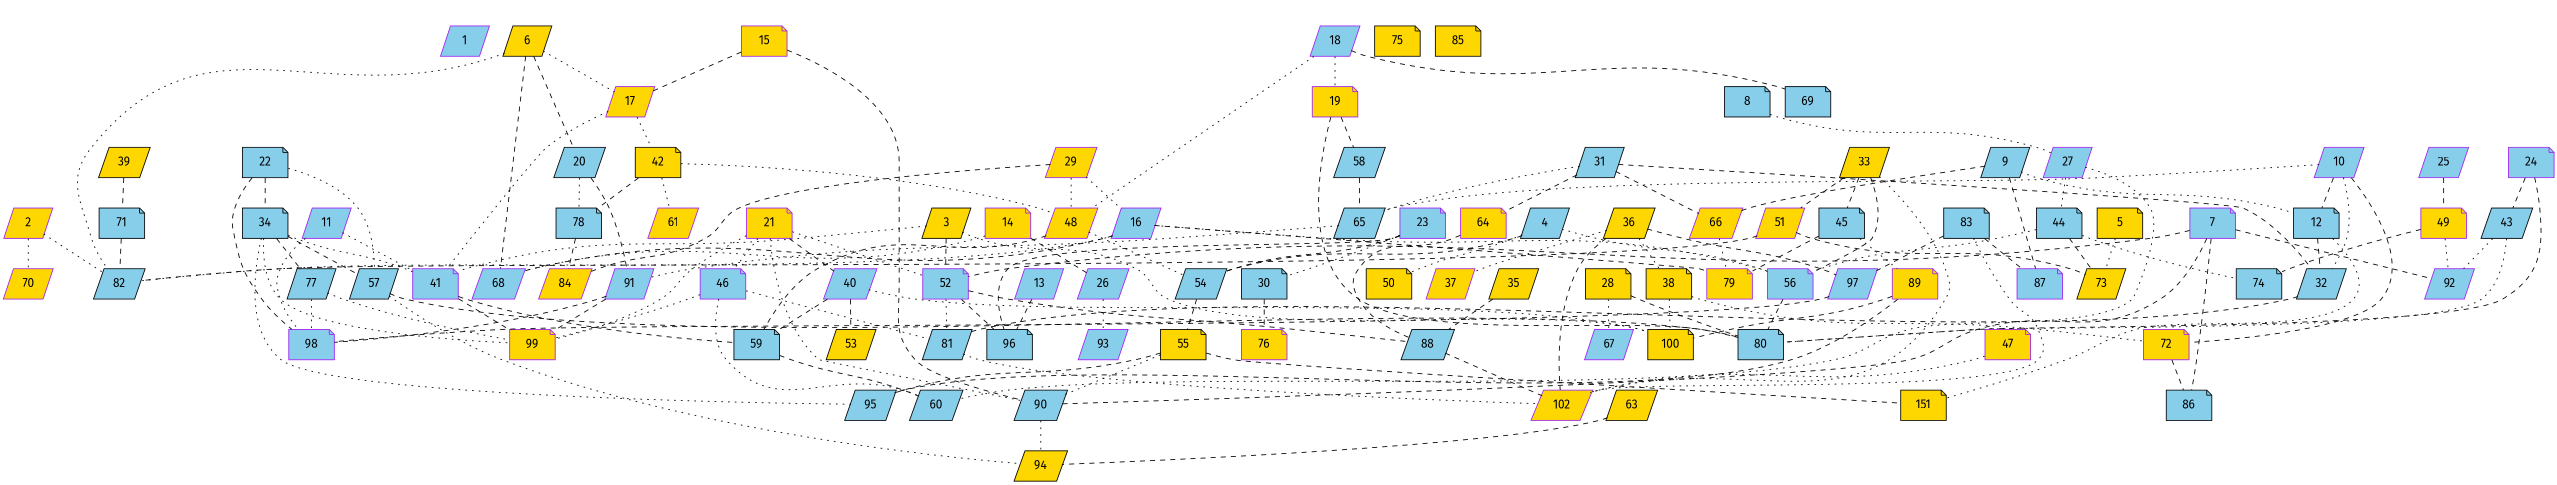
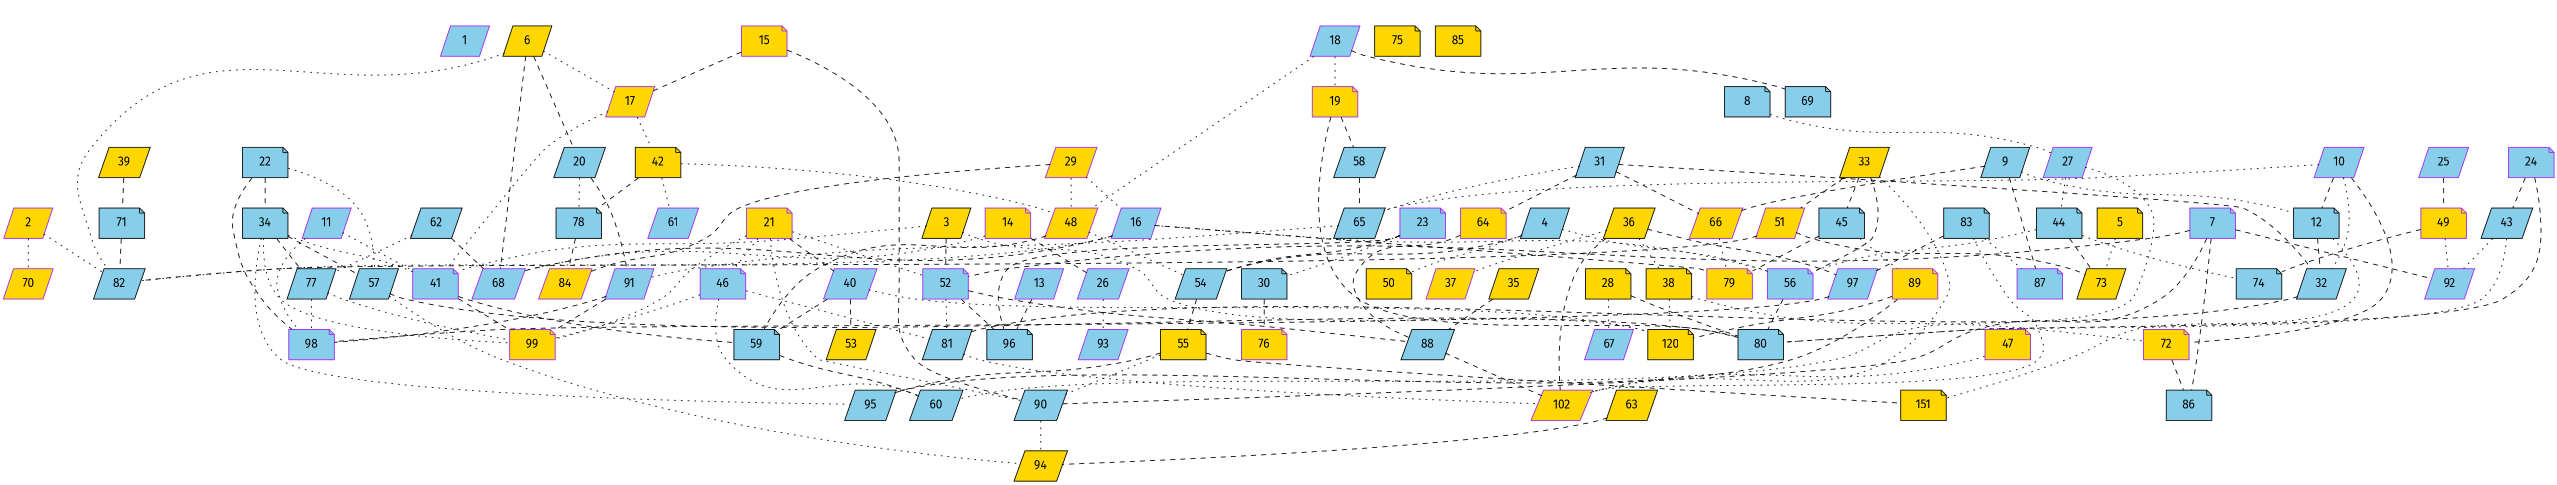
none -> (436, 223)
(673, 223) -> (673, 223)
(1997, 248) -> (1997, 248)
(1671, 345) -> (1671, 345)
